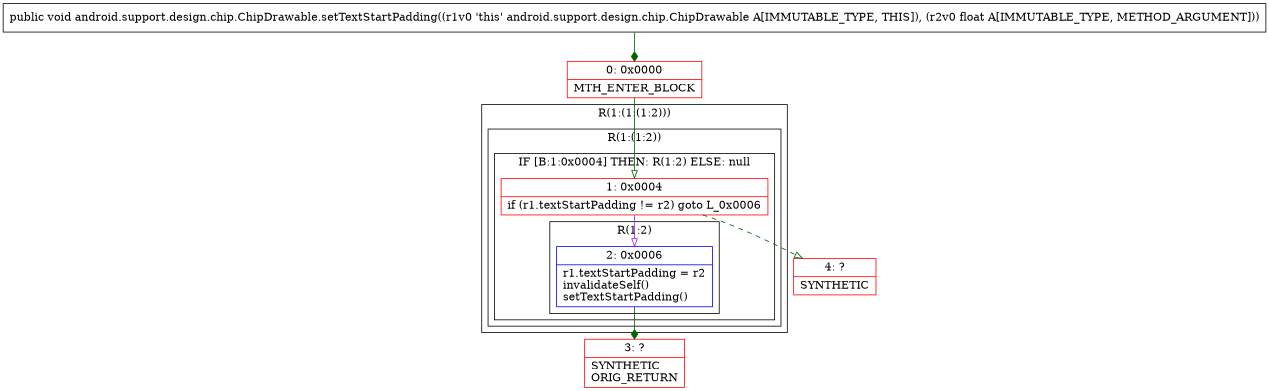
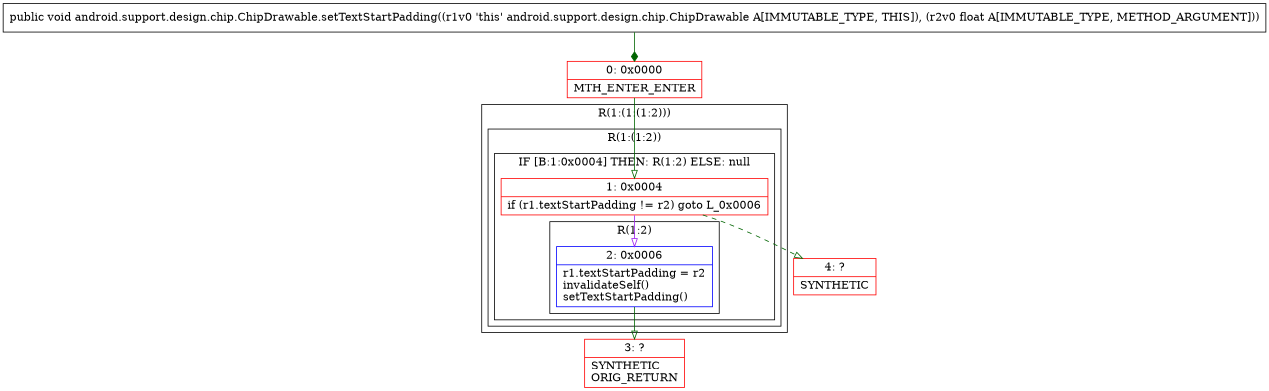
(635, 88) -> (635, 88)
(635, 318) -> (635, 319)
